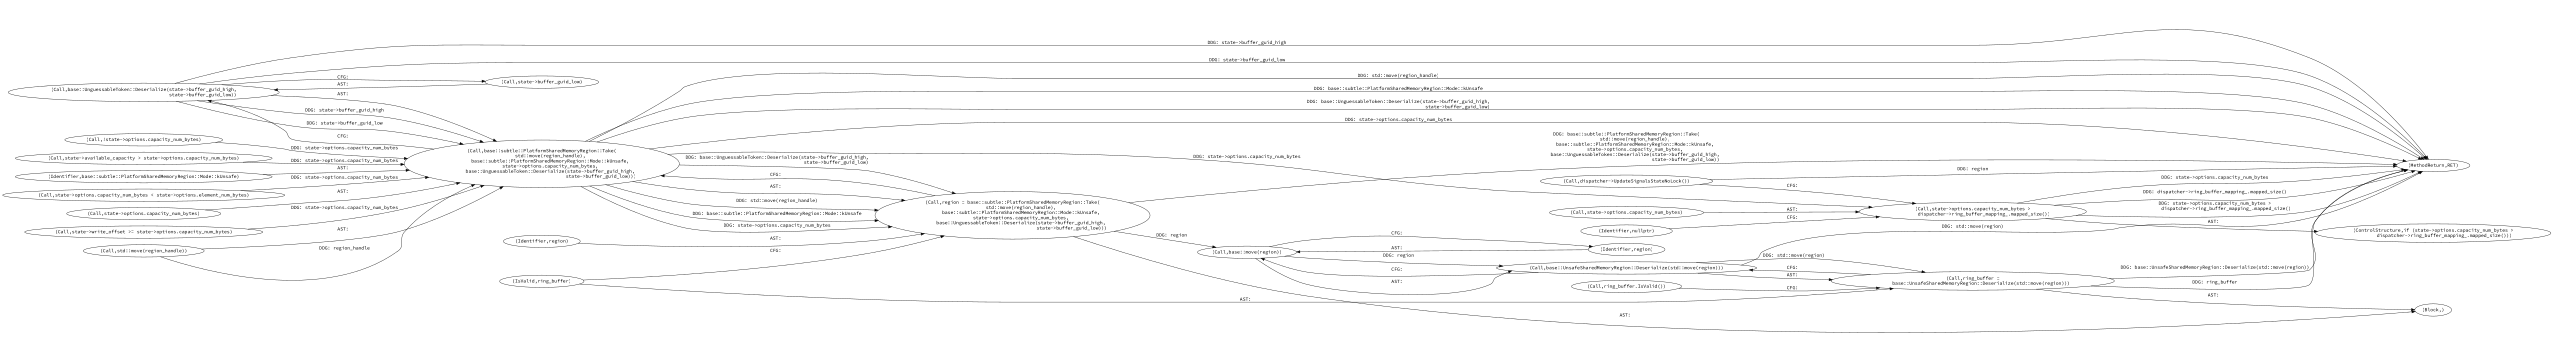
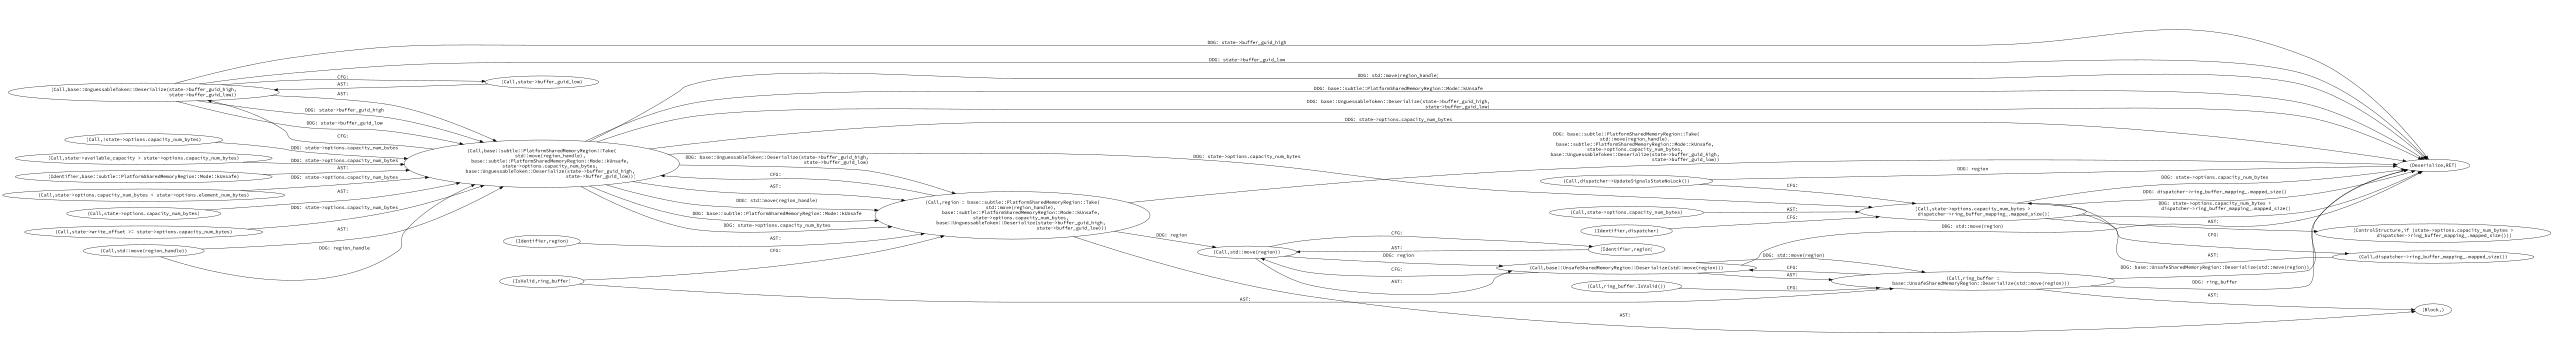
(2433, 165) -> (2433, 165)
(1627, 231) -> (1627, 231)
(1247, 252) -> (1247, 252)
none -> (2433, 257)
